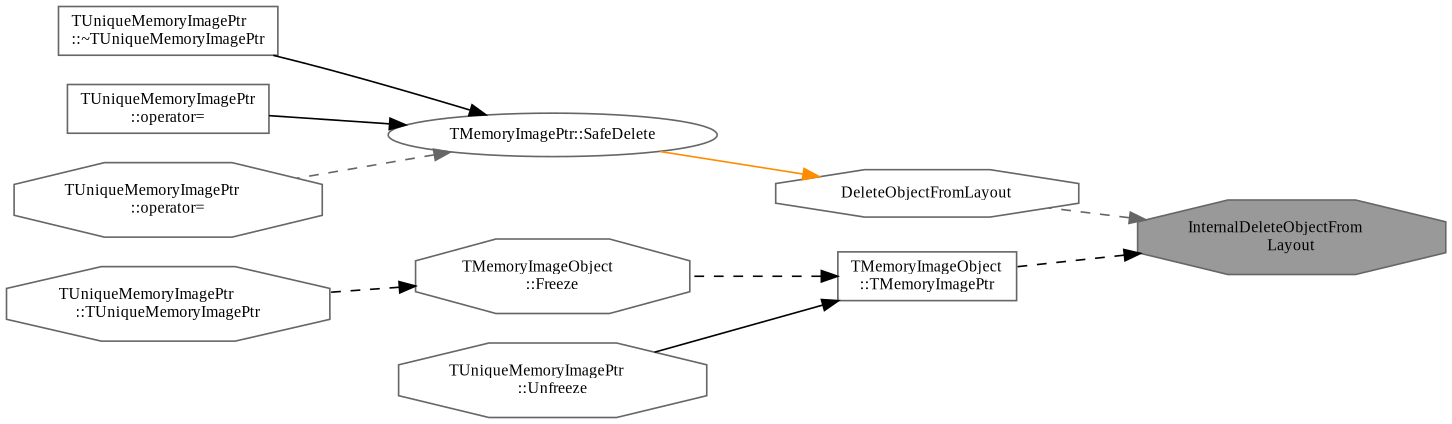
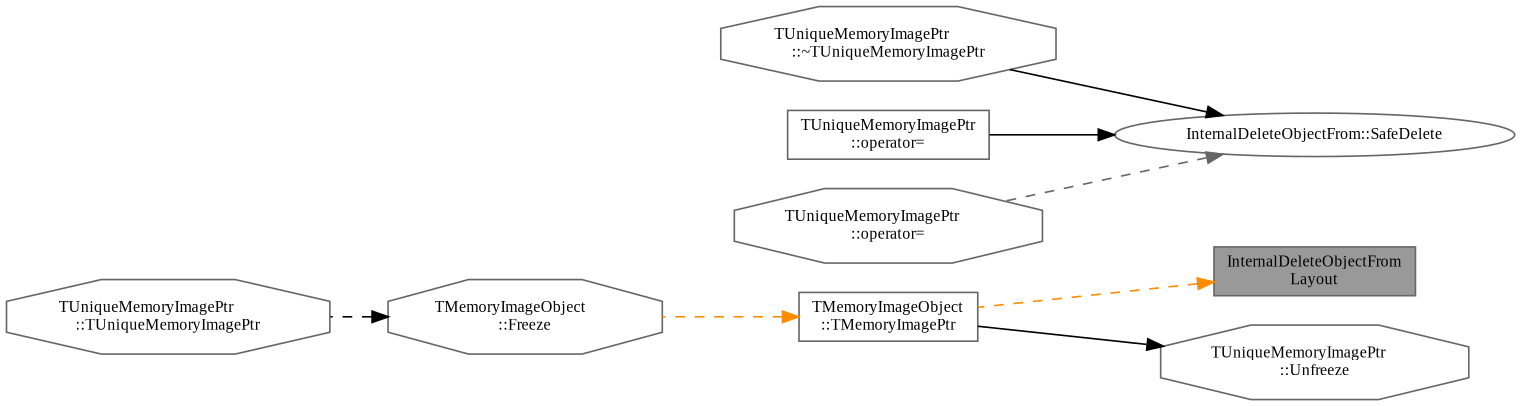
(168, 31) -> (888, 44)
(553, 135) -> (1315, 135)
(927, 193) -> none
(1292, 237) -> (1315, 271)
(1070, 261) -> (1088, 296)
(755, 276) -> (722, 317)
(739, 329) -> (1062, 335)
